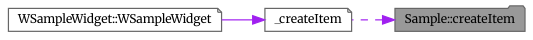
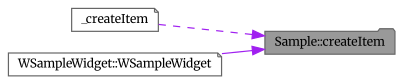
(237, 20) -> (237, 52)
